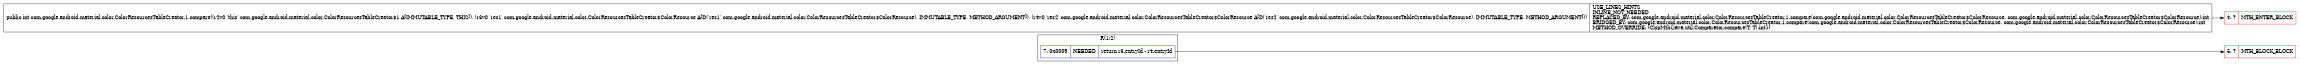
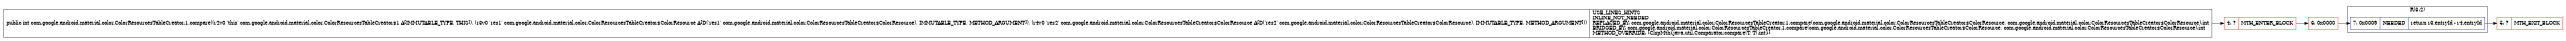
none -> (2323, 23)
(1108, 39) -> (2417, 10)
(2267, 52) -> (2537, 23)
